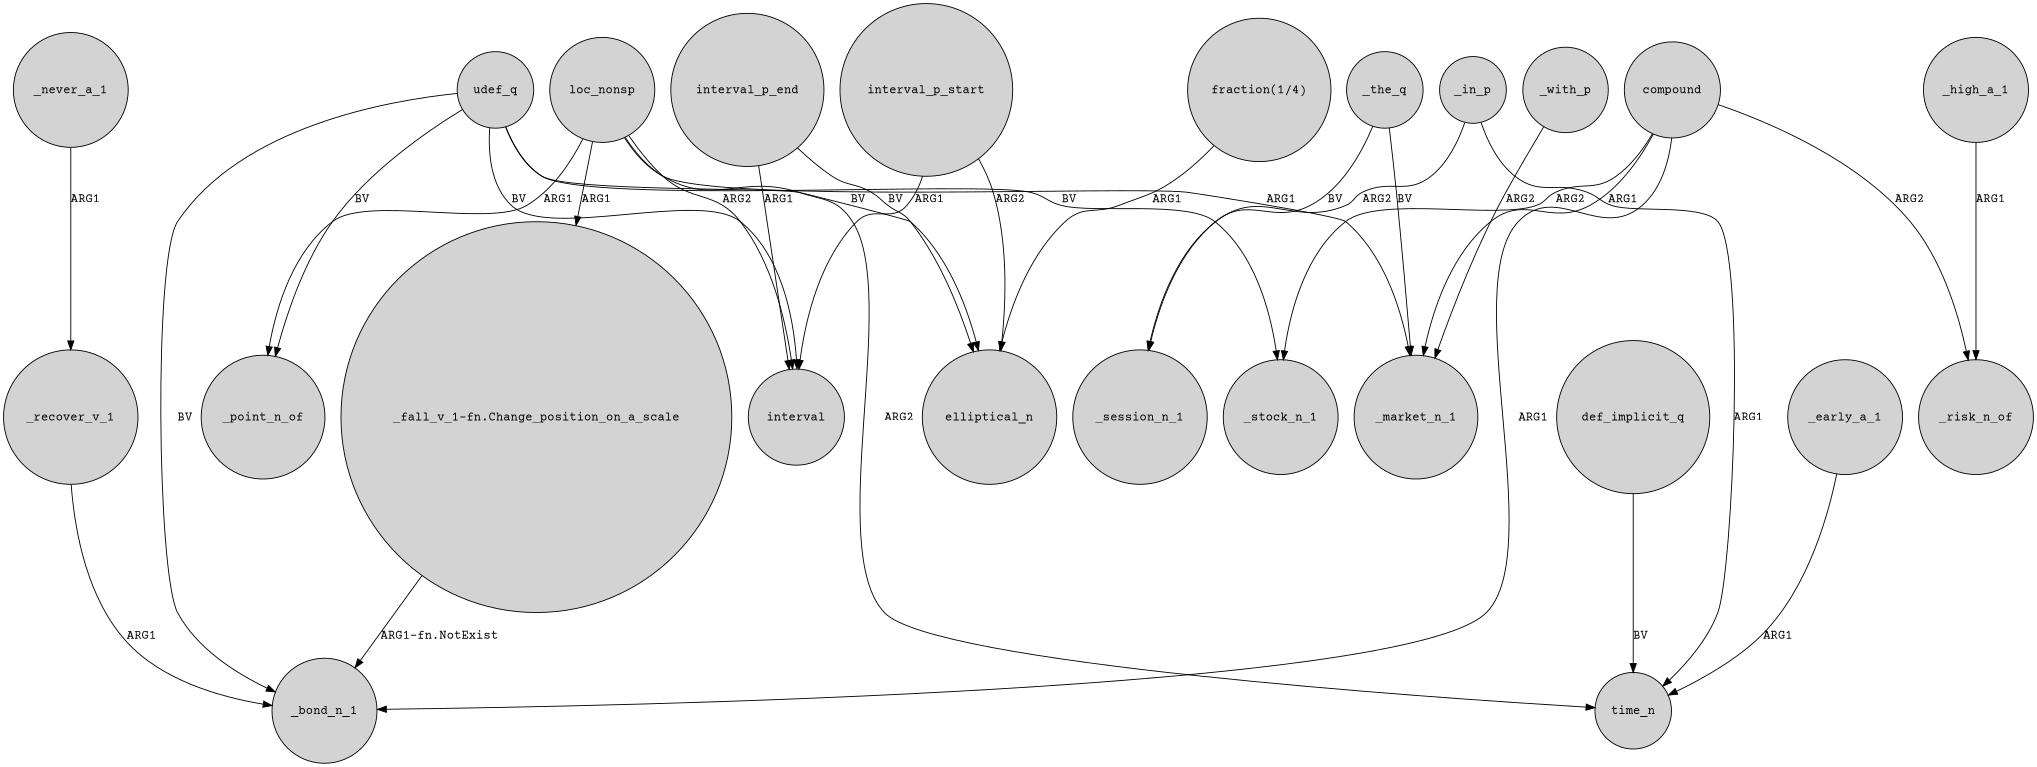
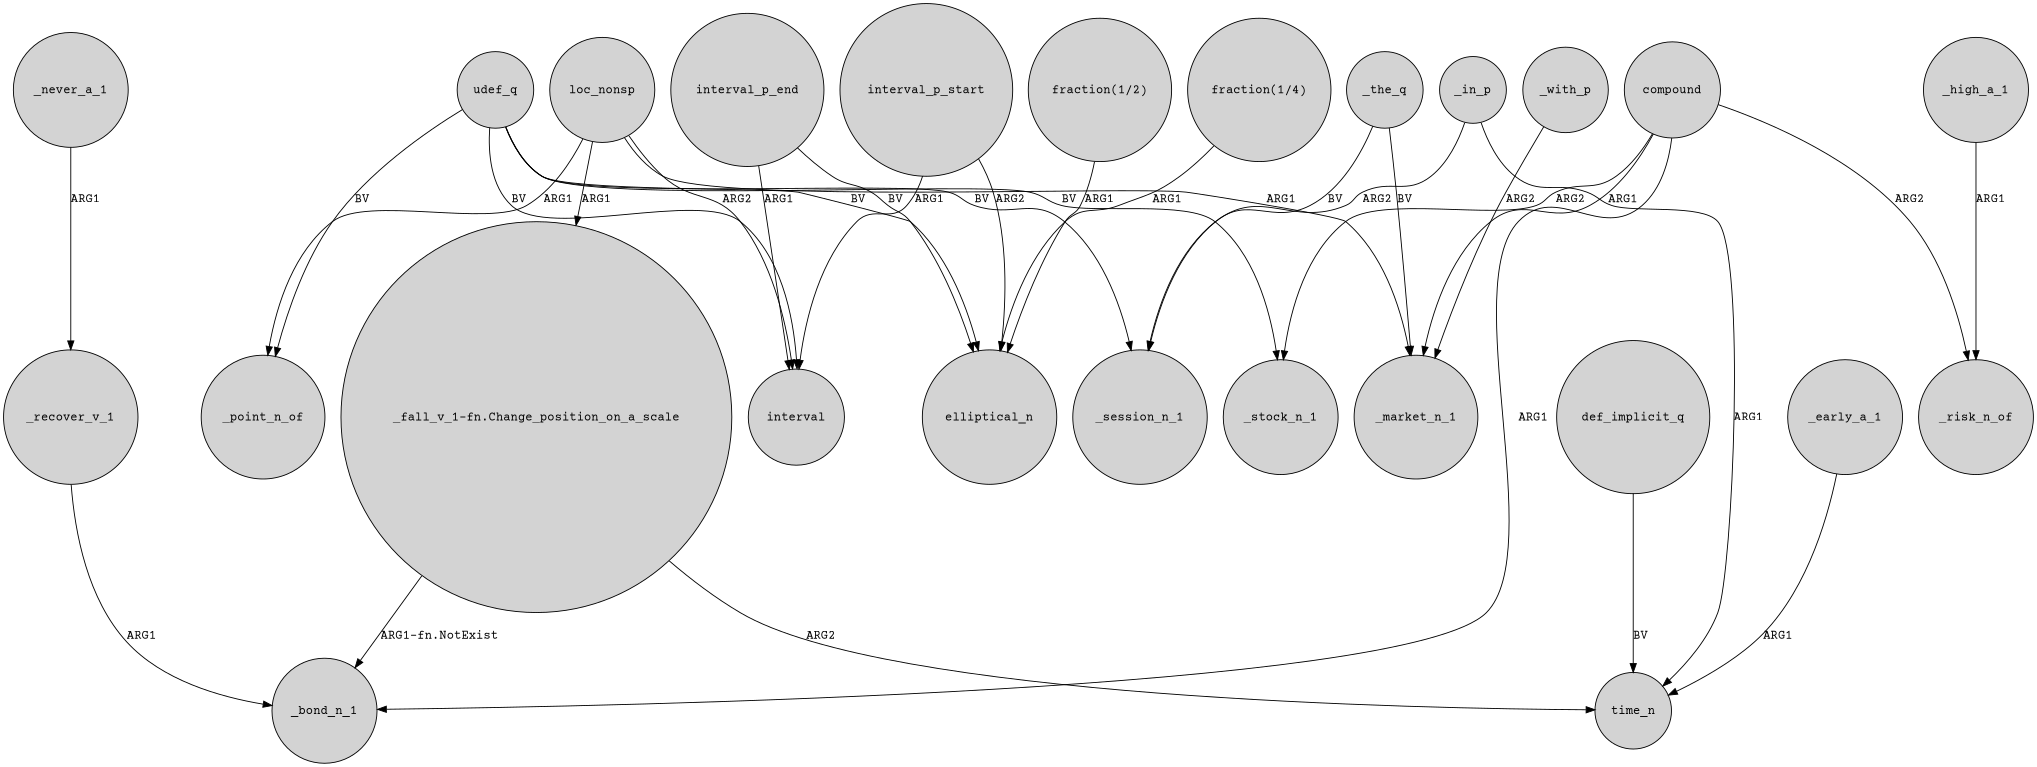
none -> (1100, 90)
(163, 318) -> (970, 203)
(910, 625) -> (1115, 689)
